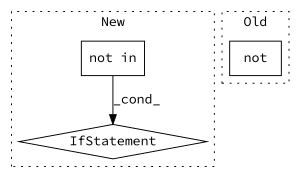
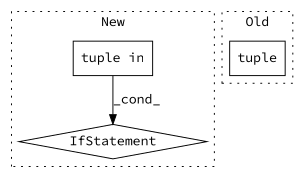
(113, 58) -> (113, 58)
(256, 58) -> (257, 58)
